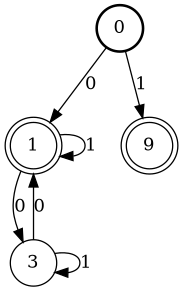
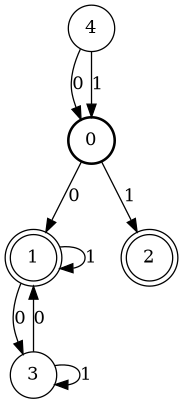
none -> (92, 28)
(150, 146) -> (150, 258)
